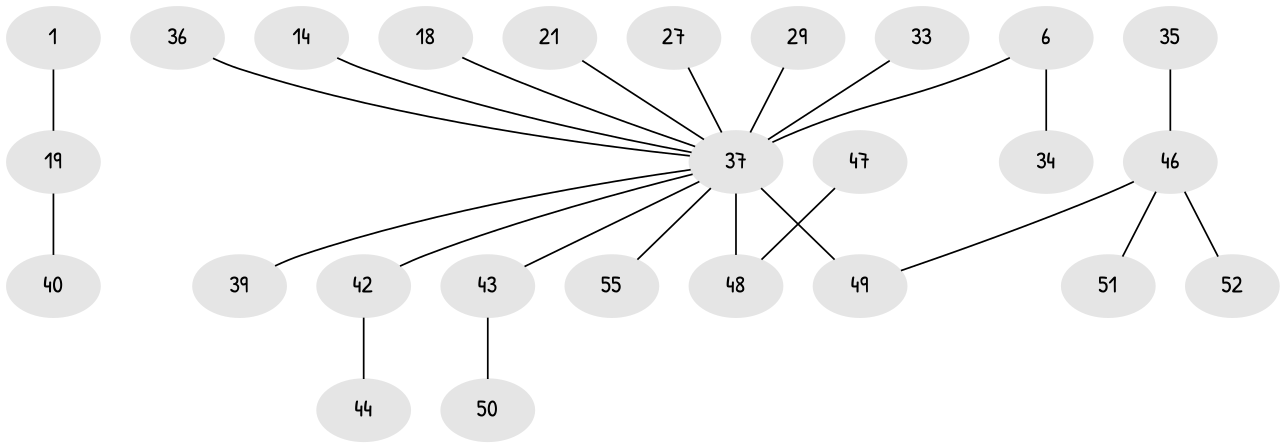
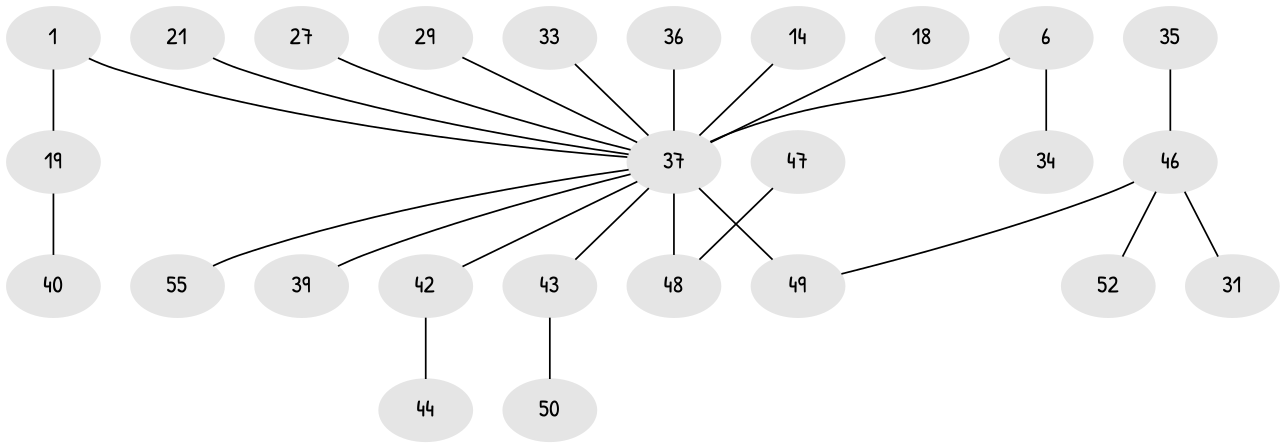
none -> (355, 124)
(1108, 286) -> (1232, 286)
